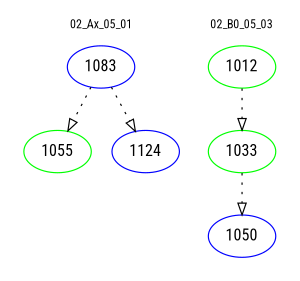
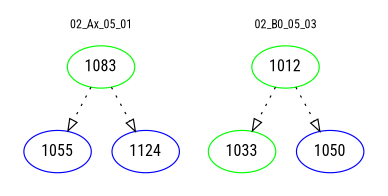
(101, 67) -> (101, 67)
(58, 152) -> (58, 152)
(242, 188) -> (305, 104)
